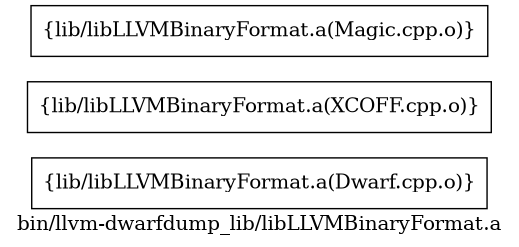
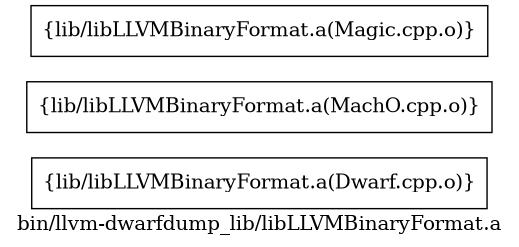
none -> (259, 107)
(259, 107) -> none
